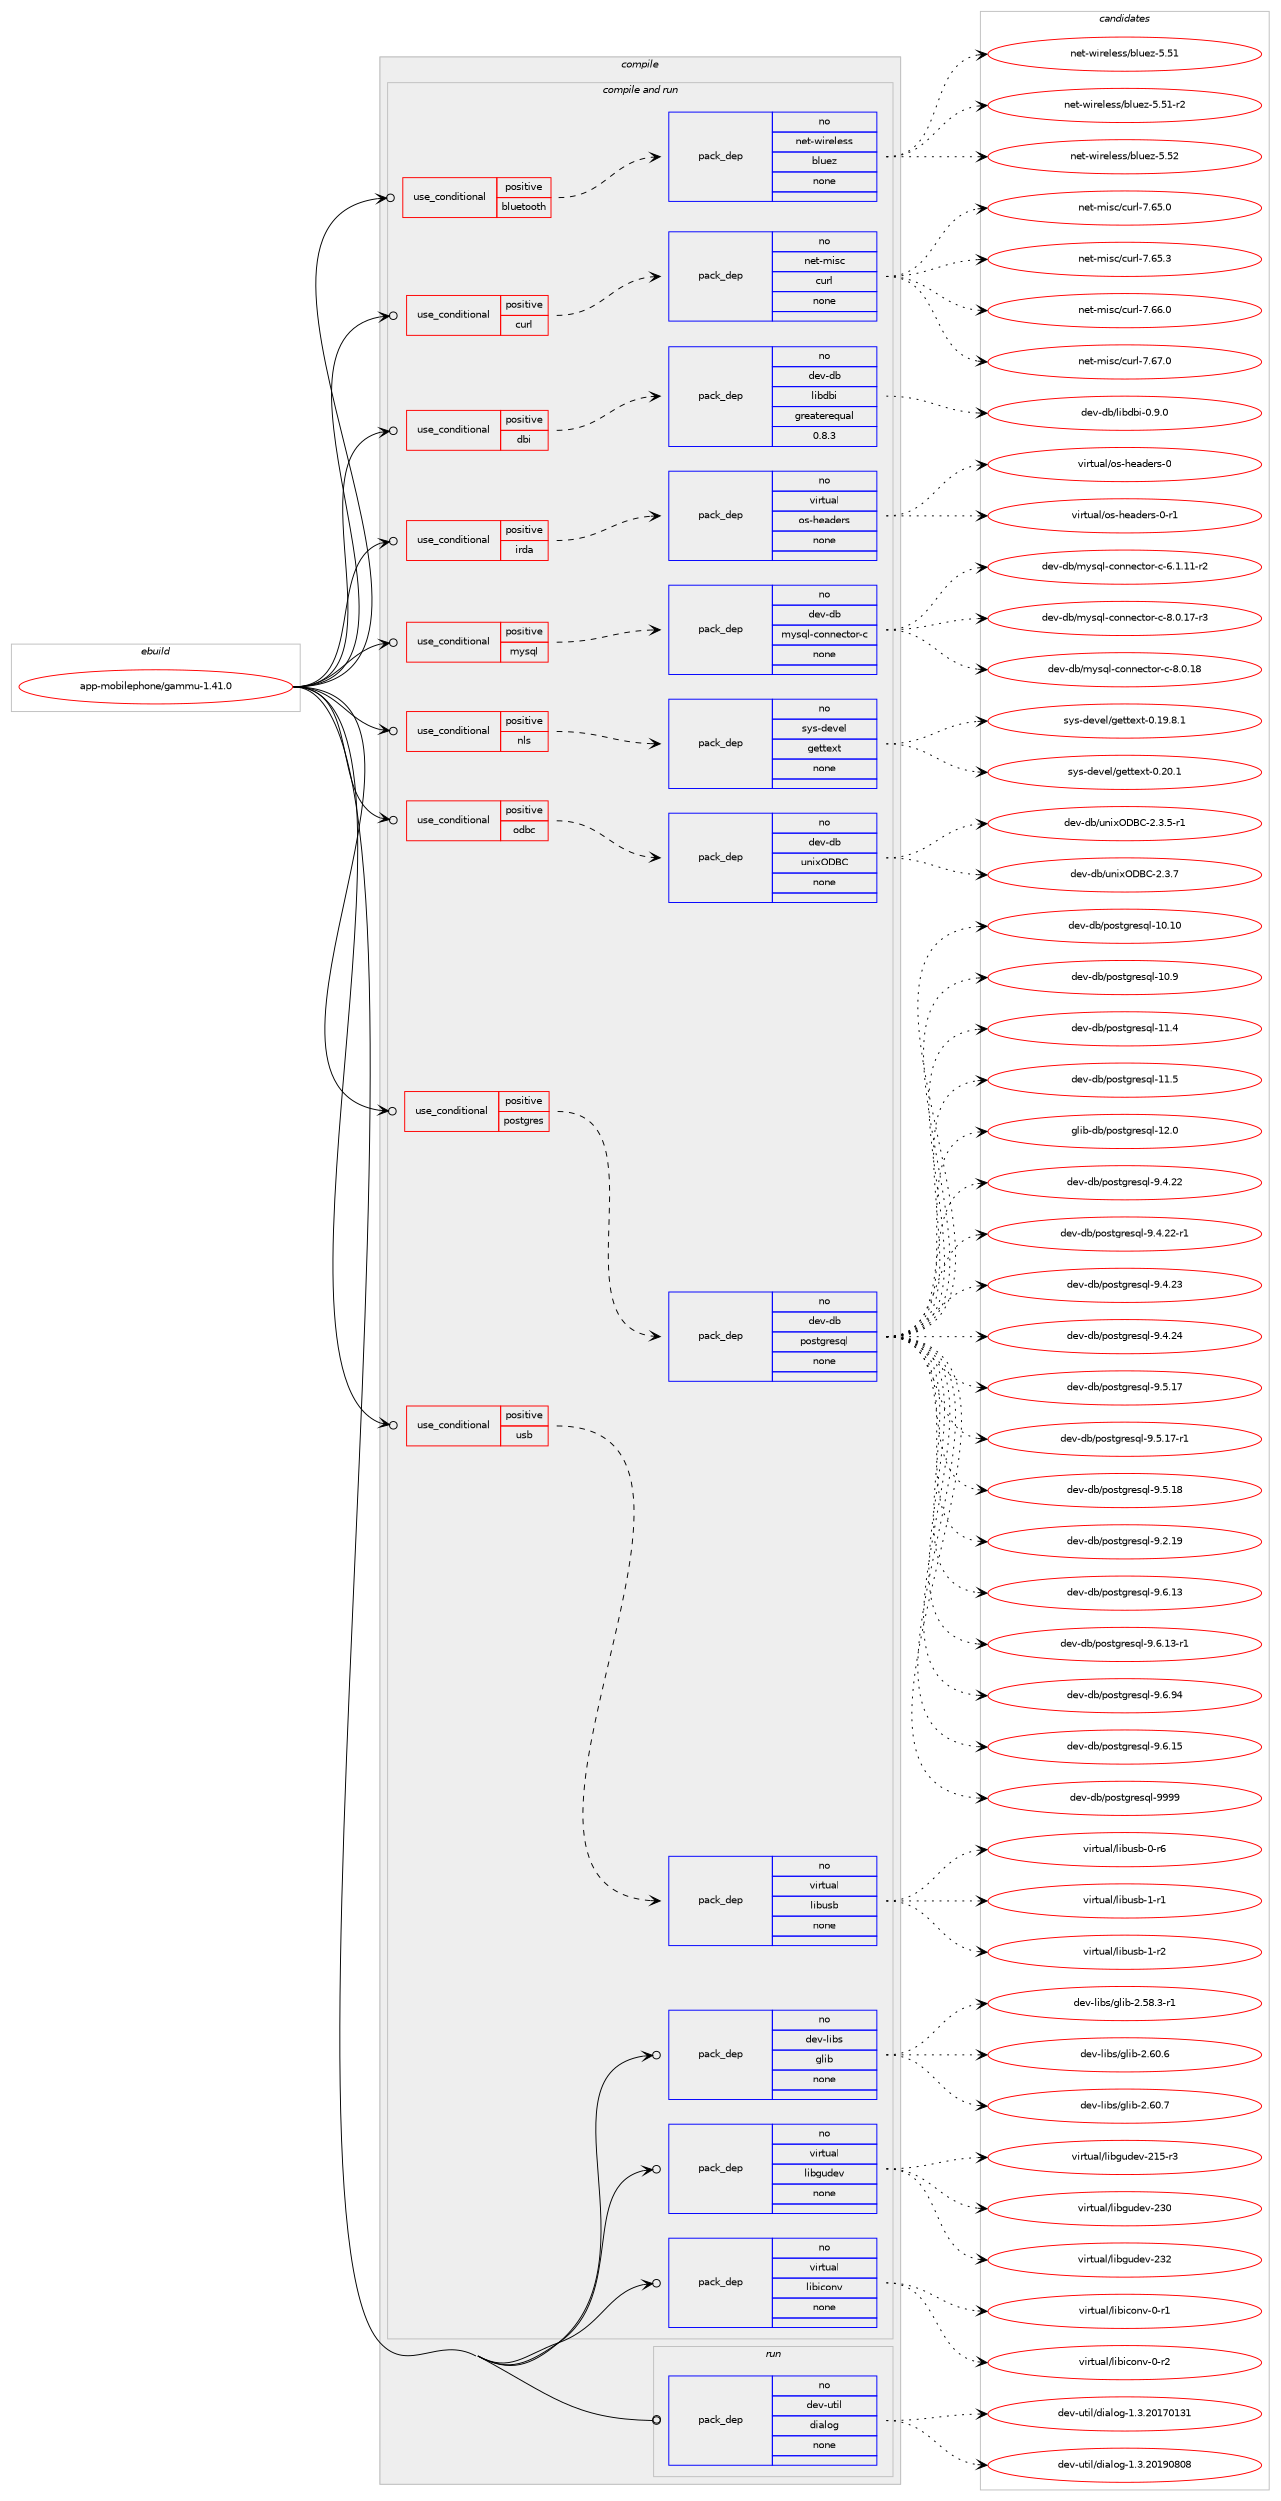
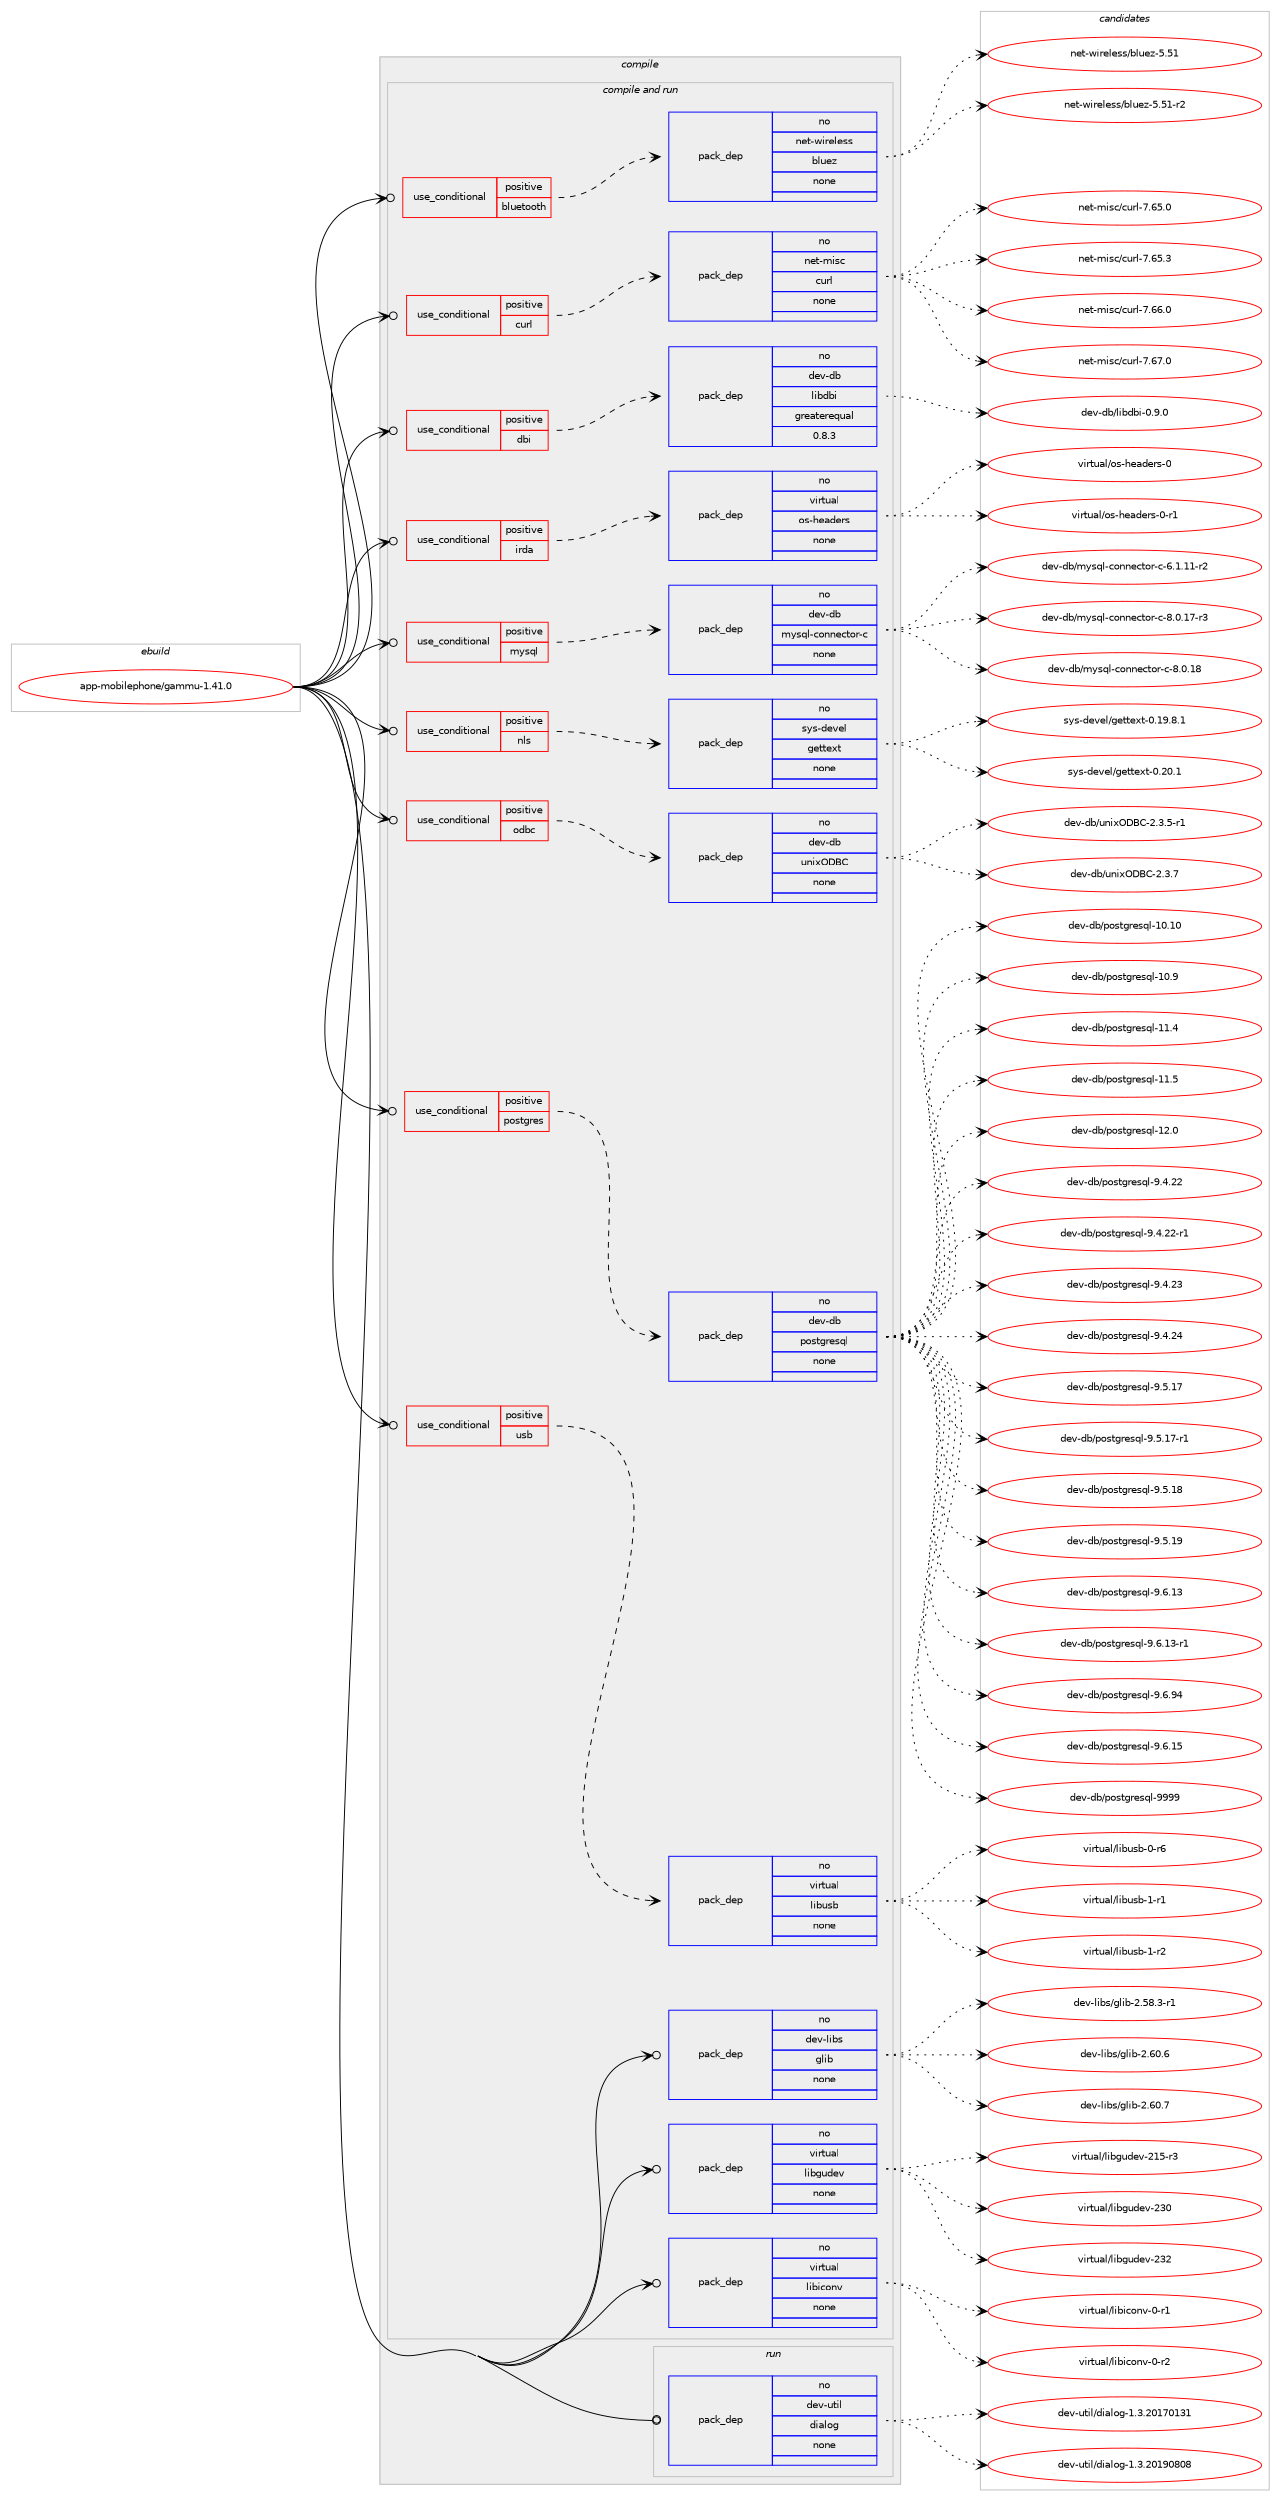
(1125, 157) -> none
(1125, 1131) -> (1125, 1131)
(1125, 1542) -> (1125, 1542)
